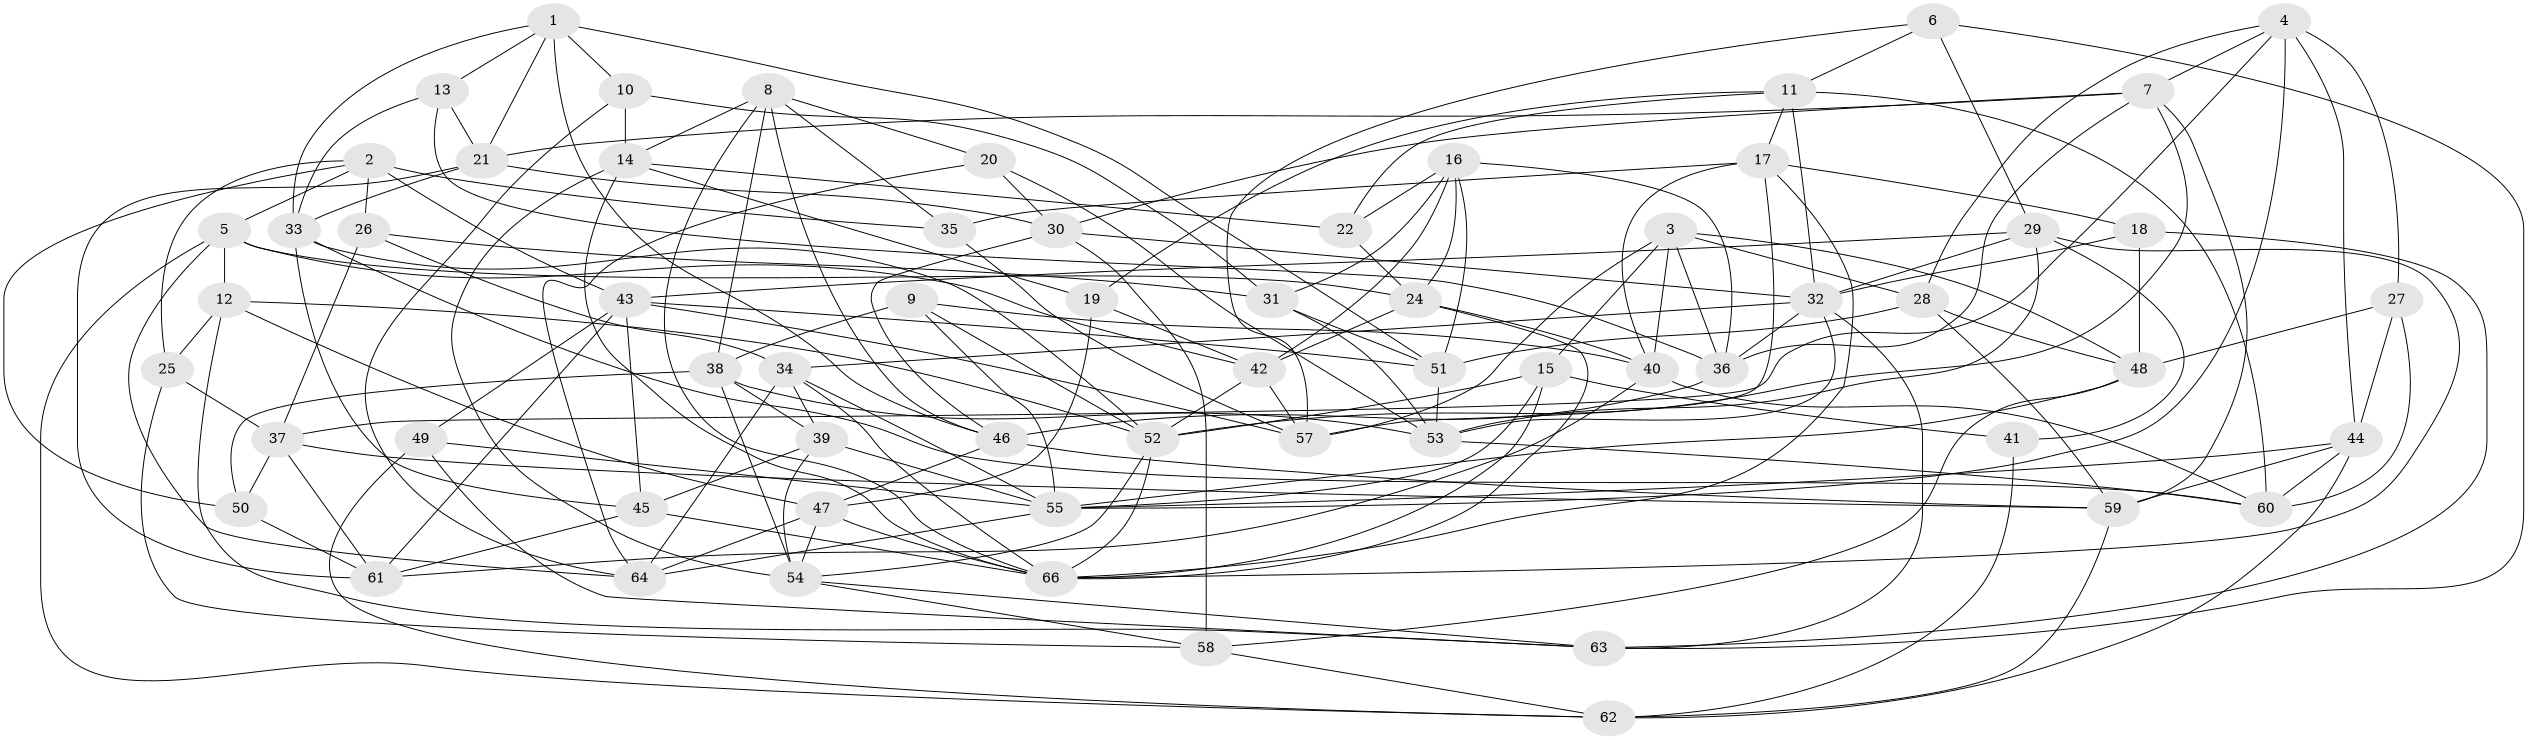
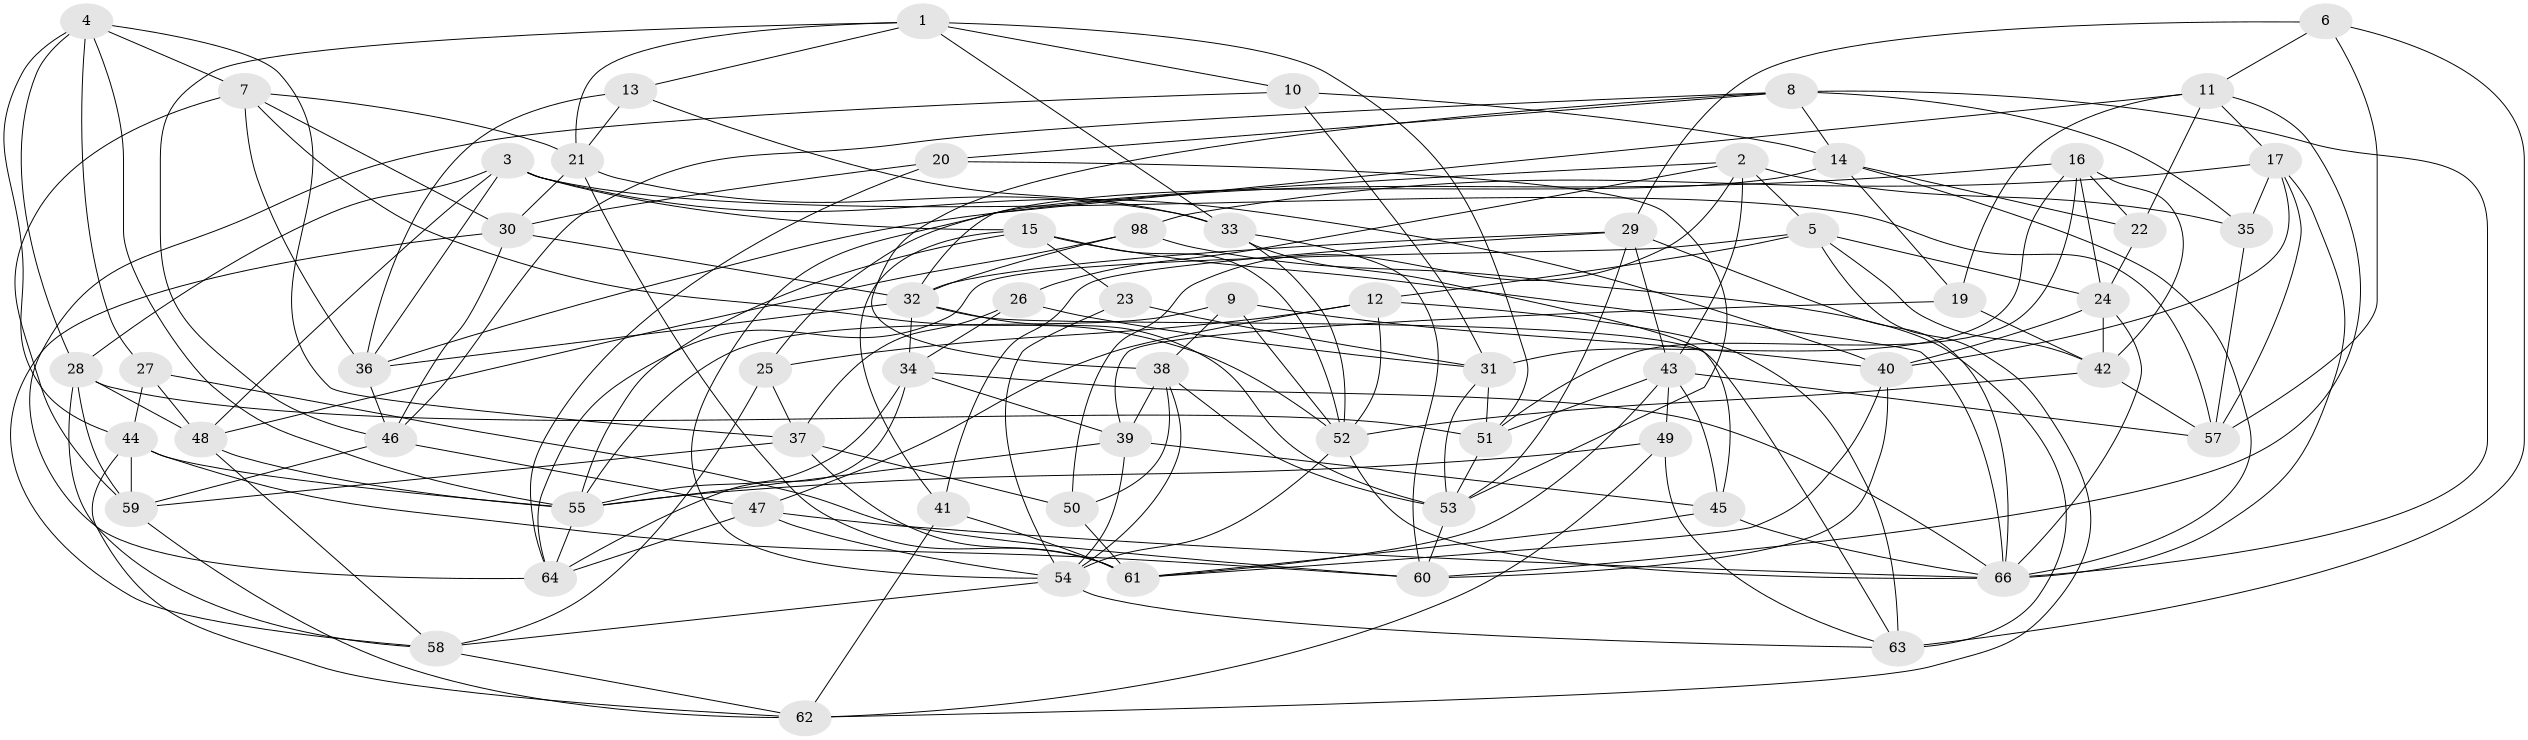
(2139, 230) -> (1140, 230)
none -> (1125, 300)
(1010, 471) -> (1493, 317)
none -> (1041, 540)
none -> (175, 586)
